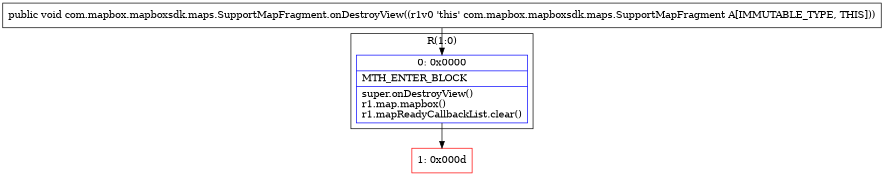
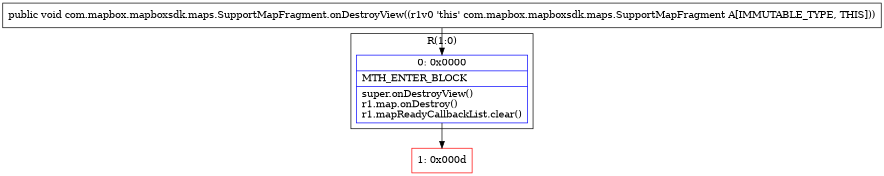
(404, 104) -> (410, 104)
